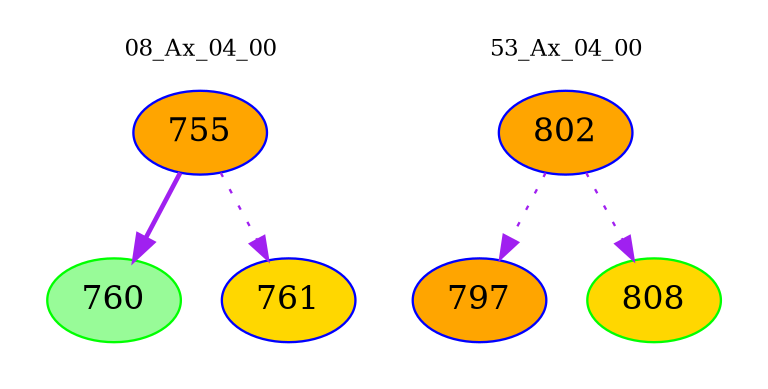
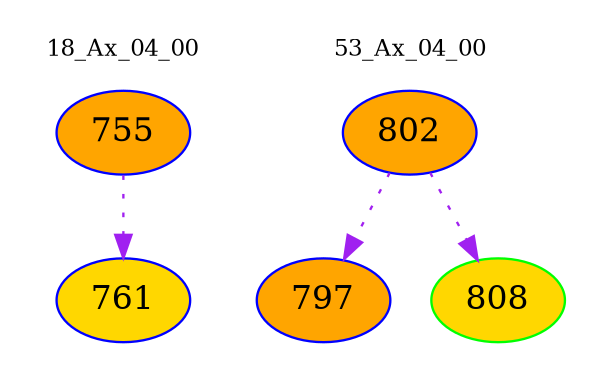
(201, 50) -> (123, 50)
(114, 300) -> none
